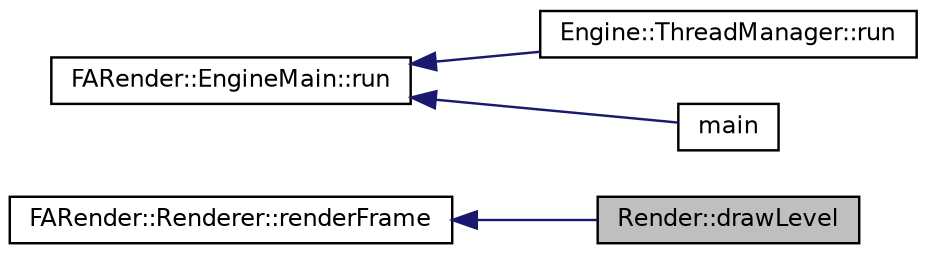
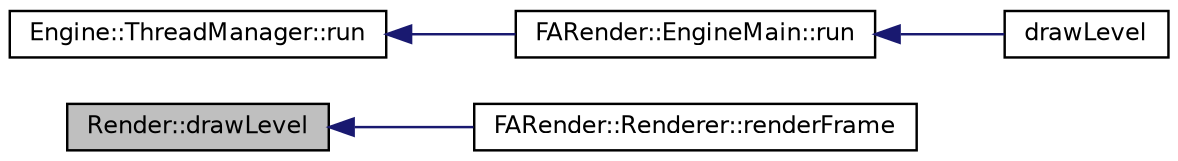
(488, 57) -> (464, 34)
(728, 127) -> (1087, 34)
(537, 220) -> (414, 127)
